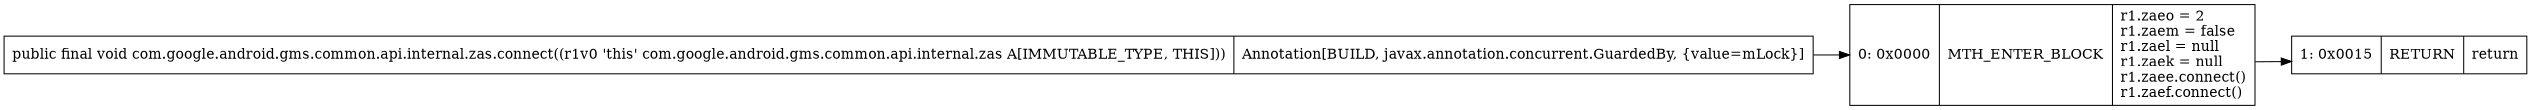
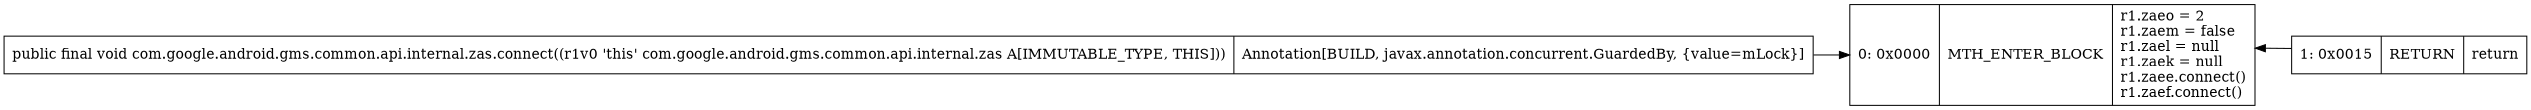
(2268, 62) -> (2278, 48)
